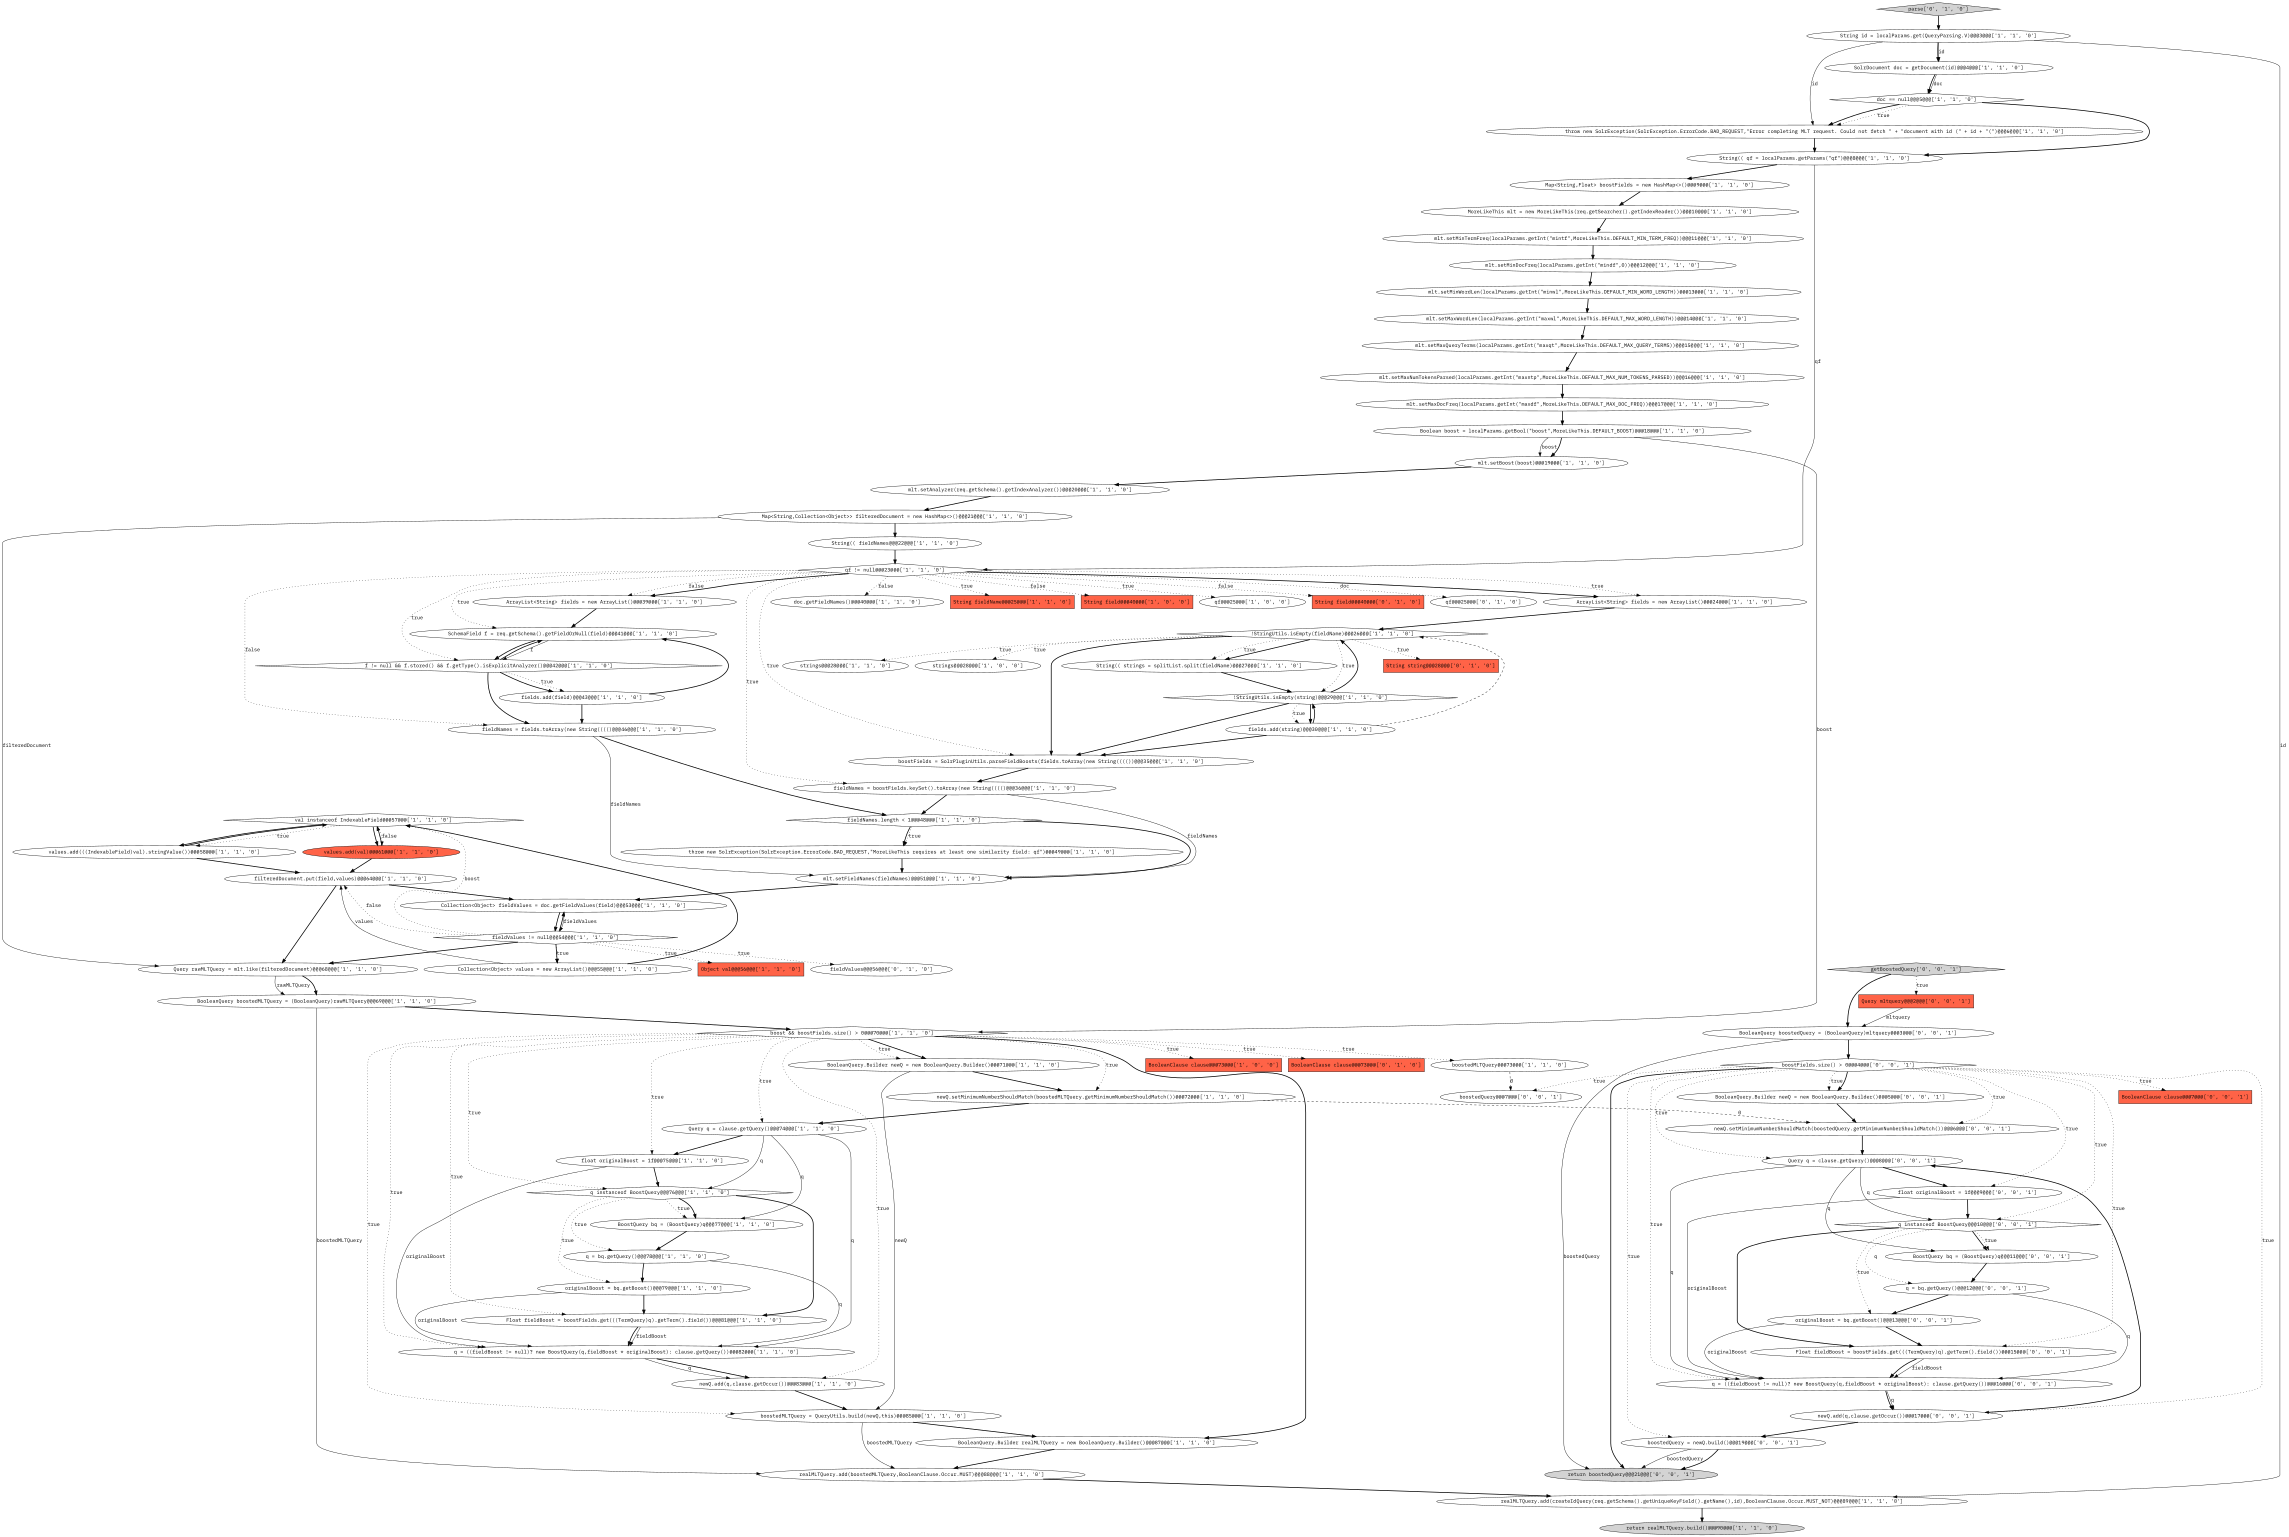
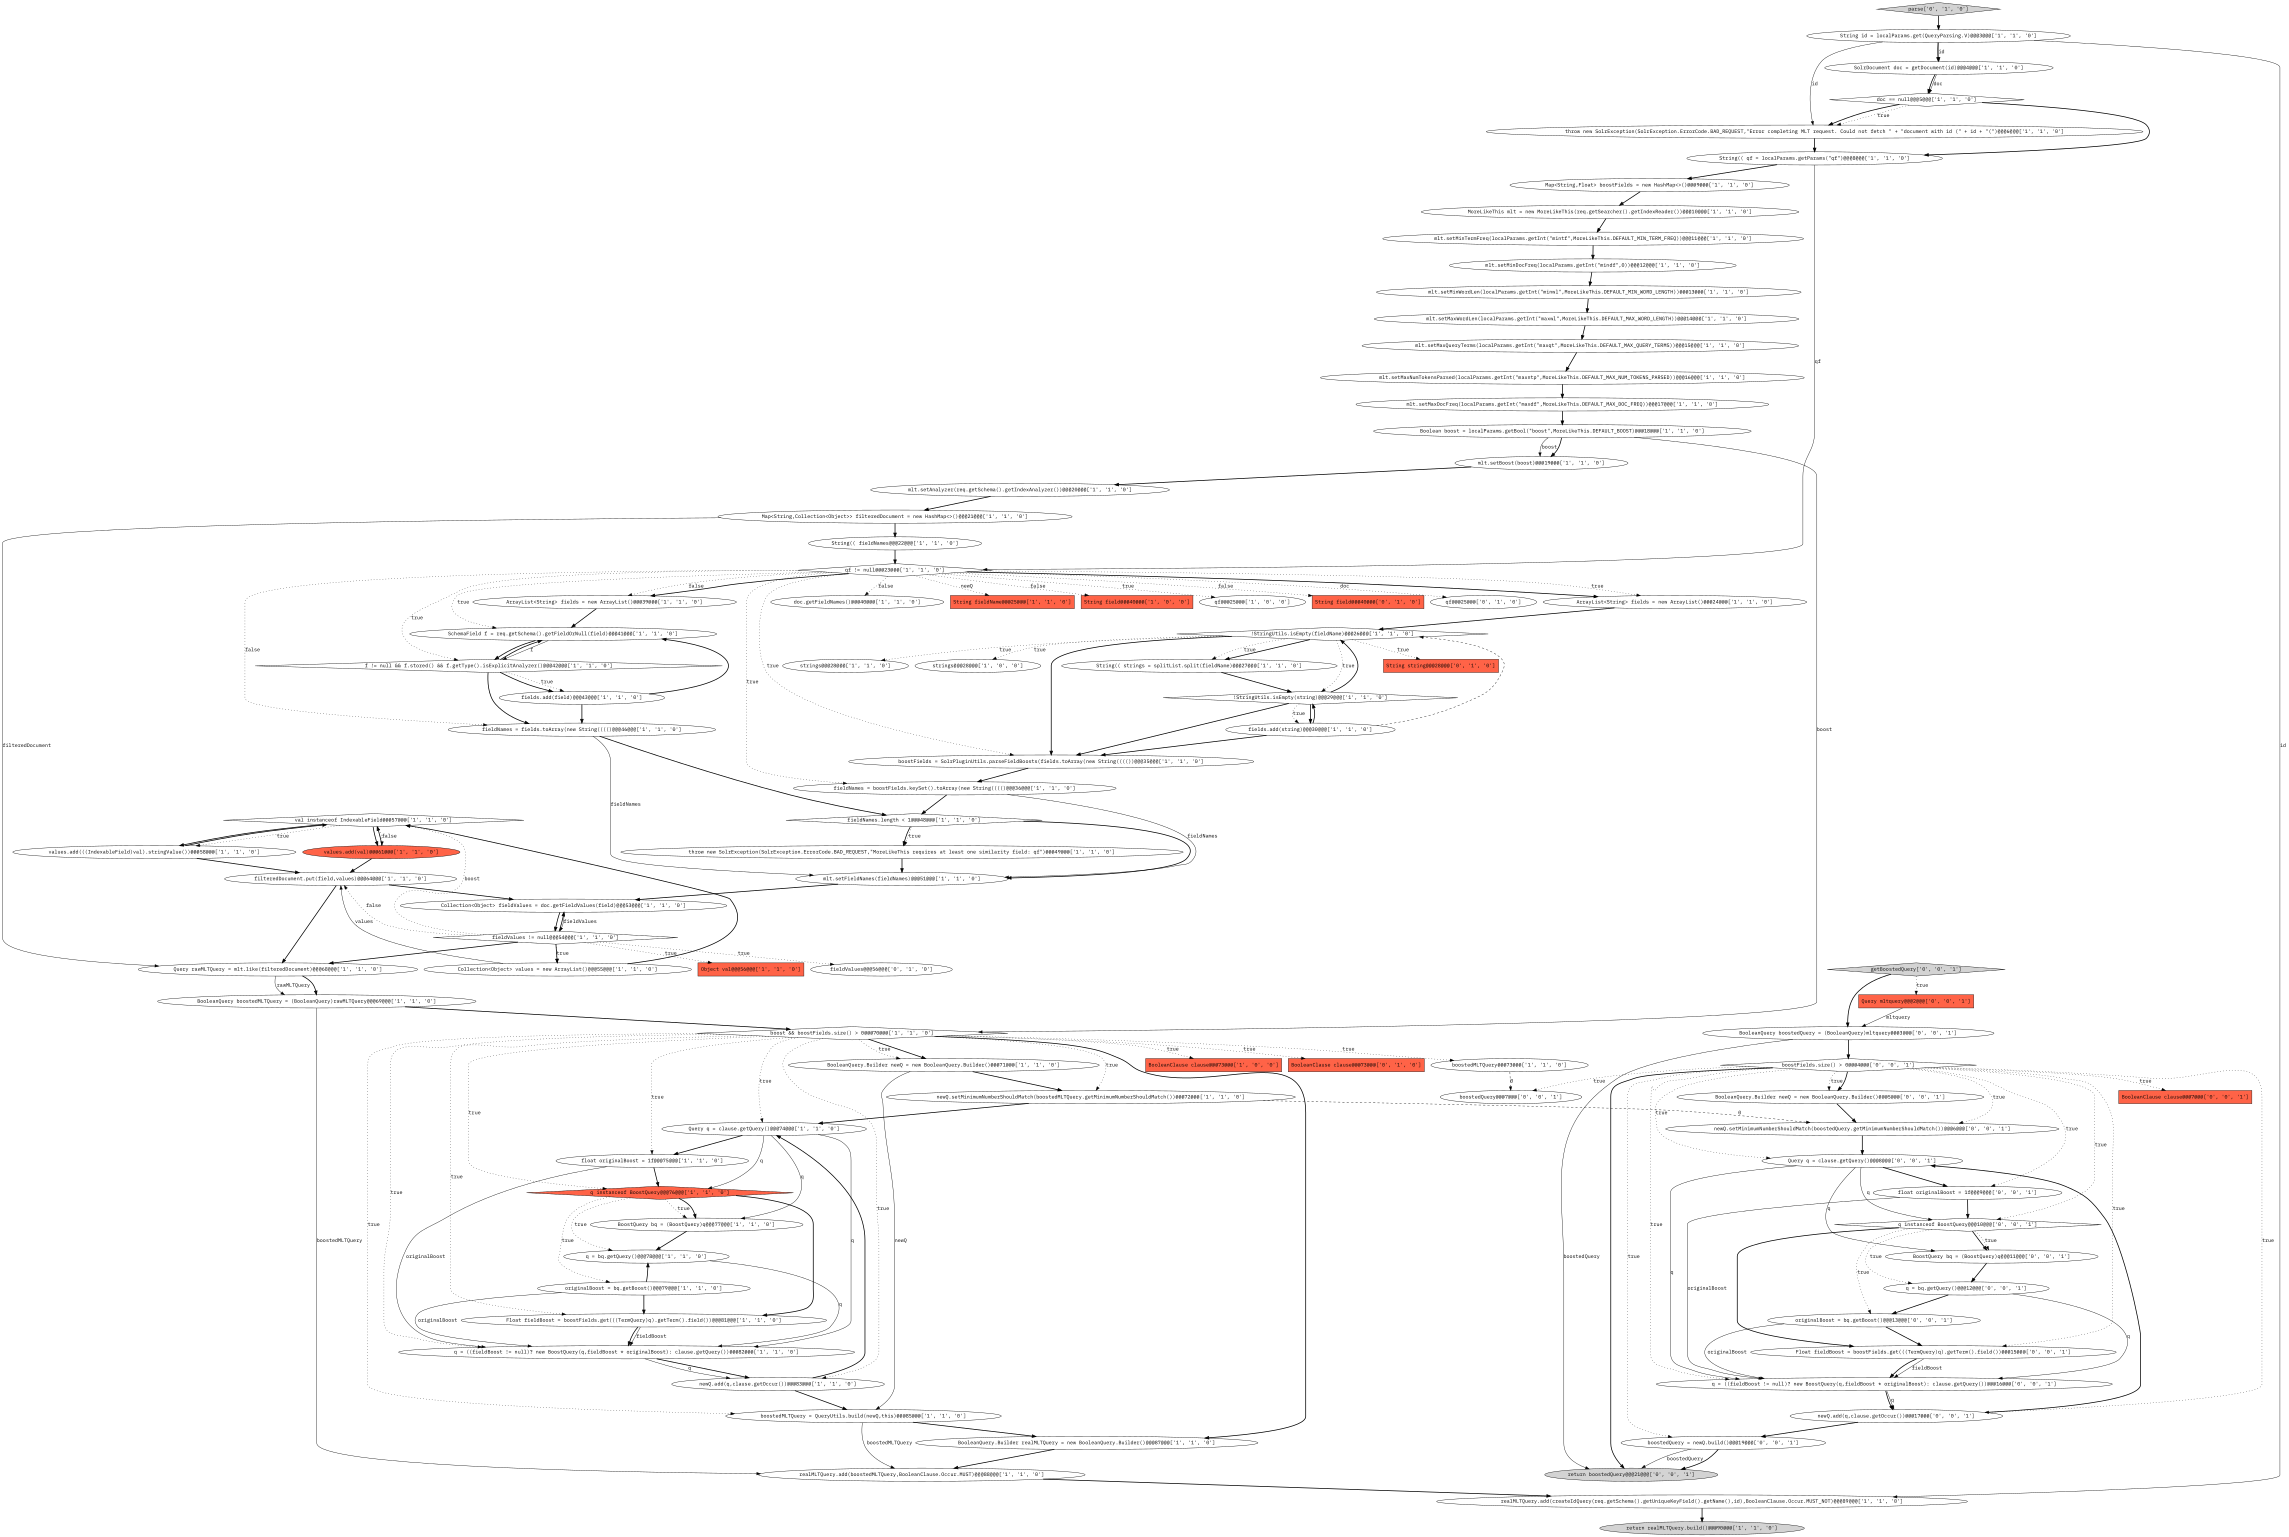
(967, 586) -> (967, 586)
(660, 1193) -> (660, 1193)
none -> (865, 1257)
(1876, 1257) -> (1876, 1257)
(643, 1271) -> (647, 1274)
